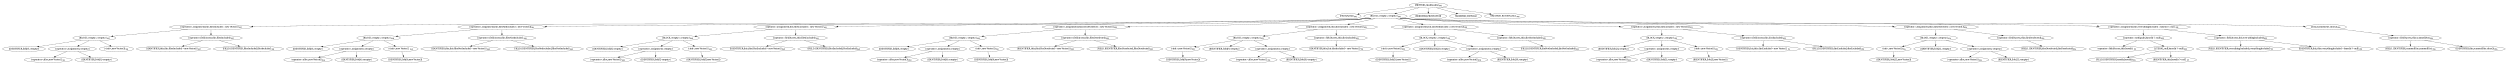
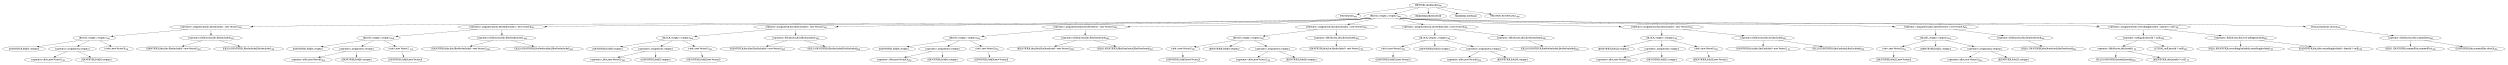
(817, 38) -> (817, 38)
(1151, 49) -> (1151, 49)
(2144, 54) -> (2116, 54)
(2171, 54) -> (2143, 54)
